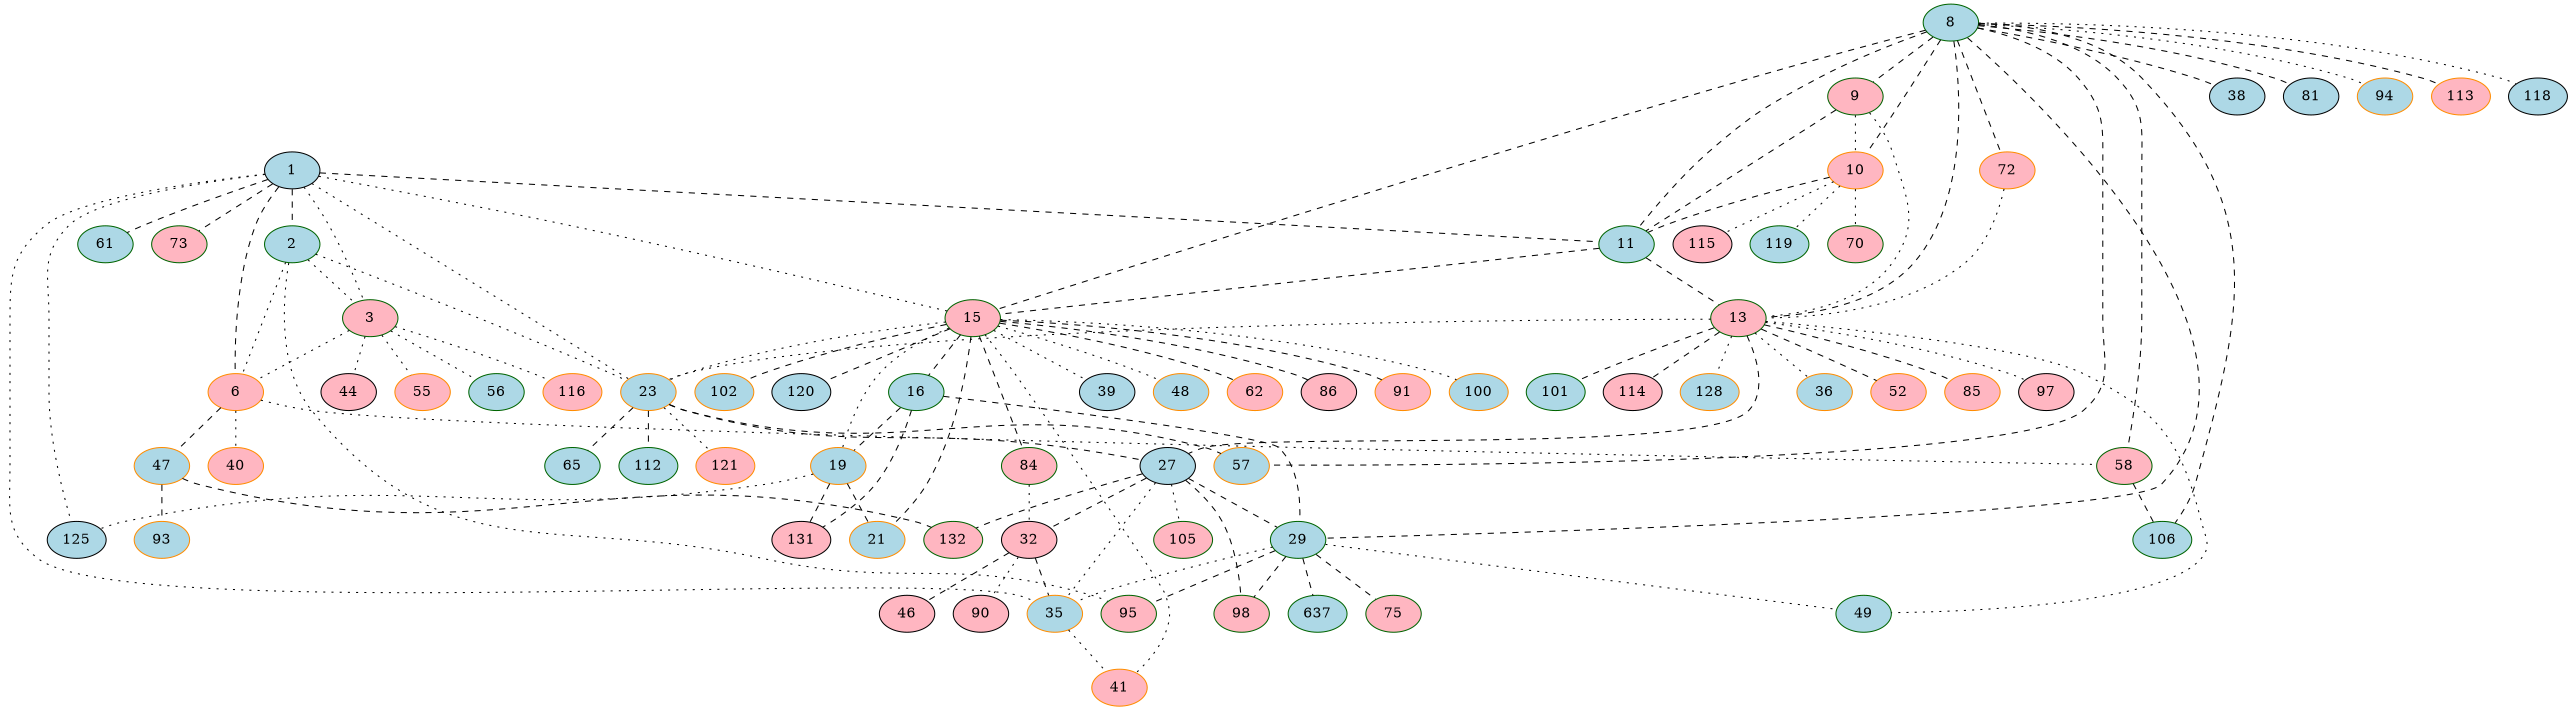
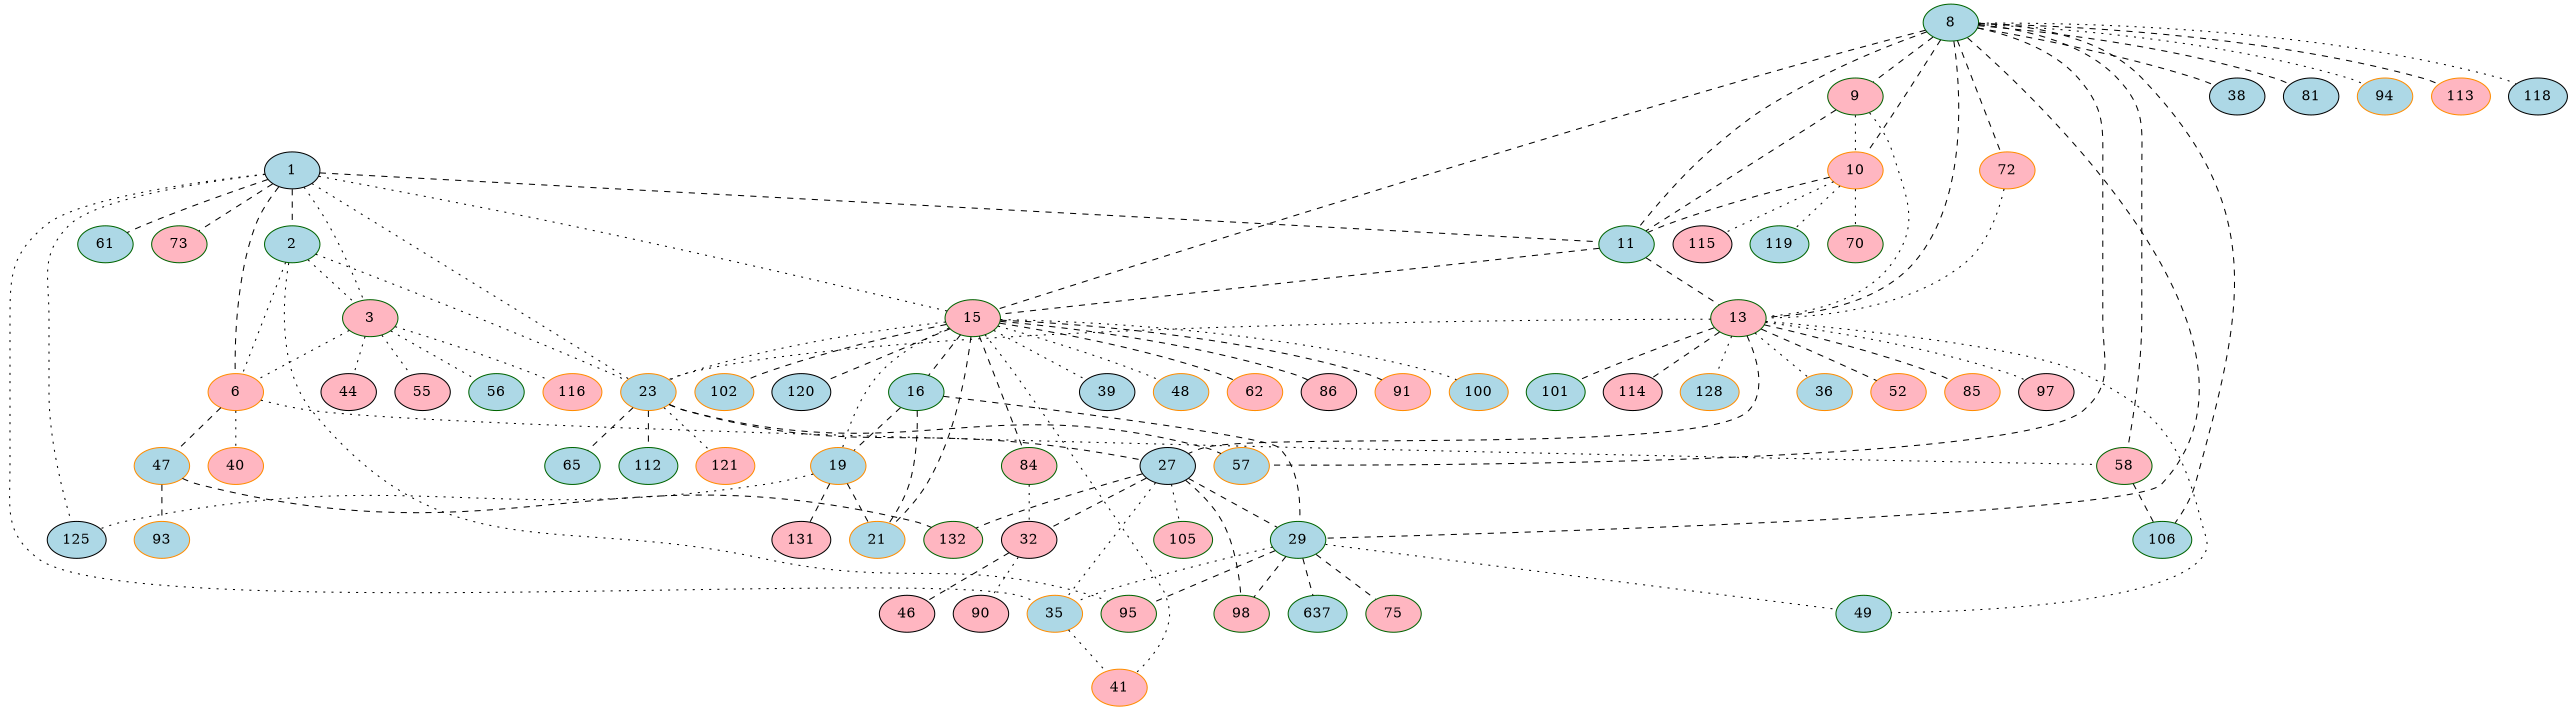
(423, 392) -> (423, 392)
(880, 478) -> (913, 470)
(1042, 577) -> none
